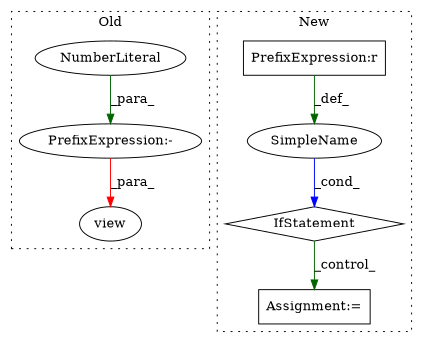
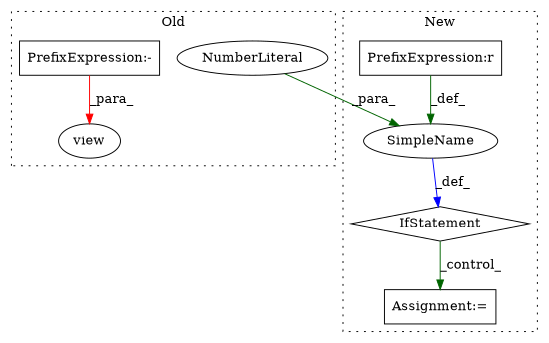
(111, 95) -> (330, 94)
(111, 141) -> (90, 58)
(337, 182) -> (453, 182)
